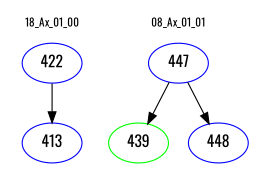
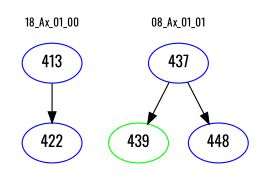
(178, 63) -> (178, 63)
(52, 98) -> (52, 98)
